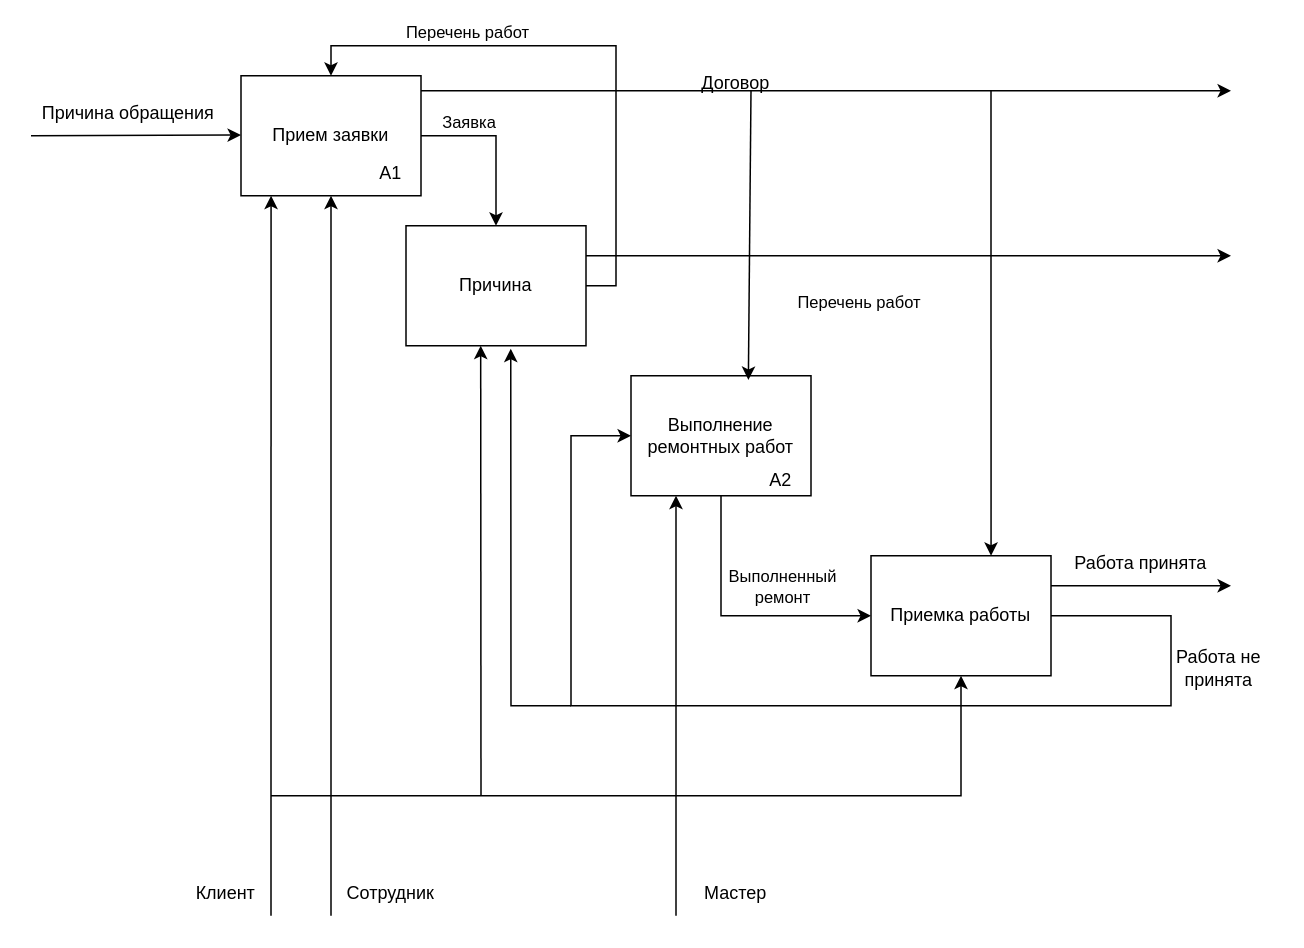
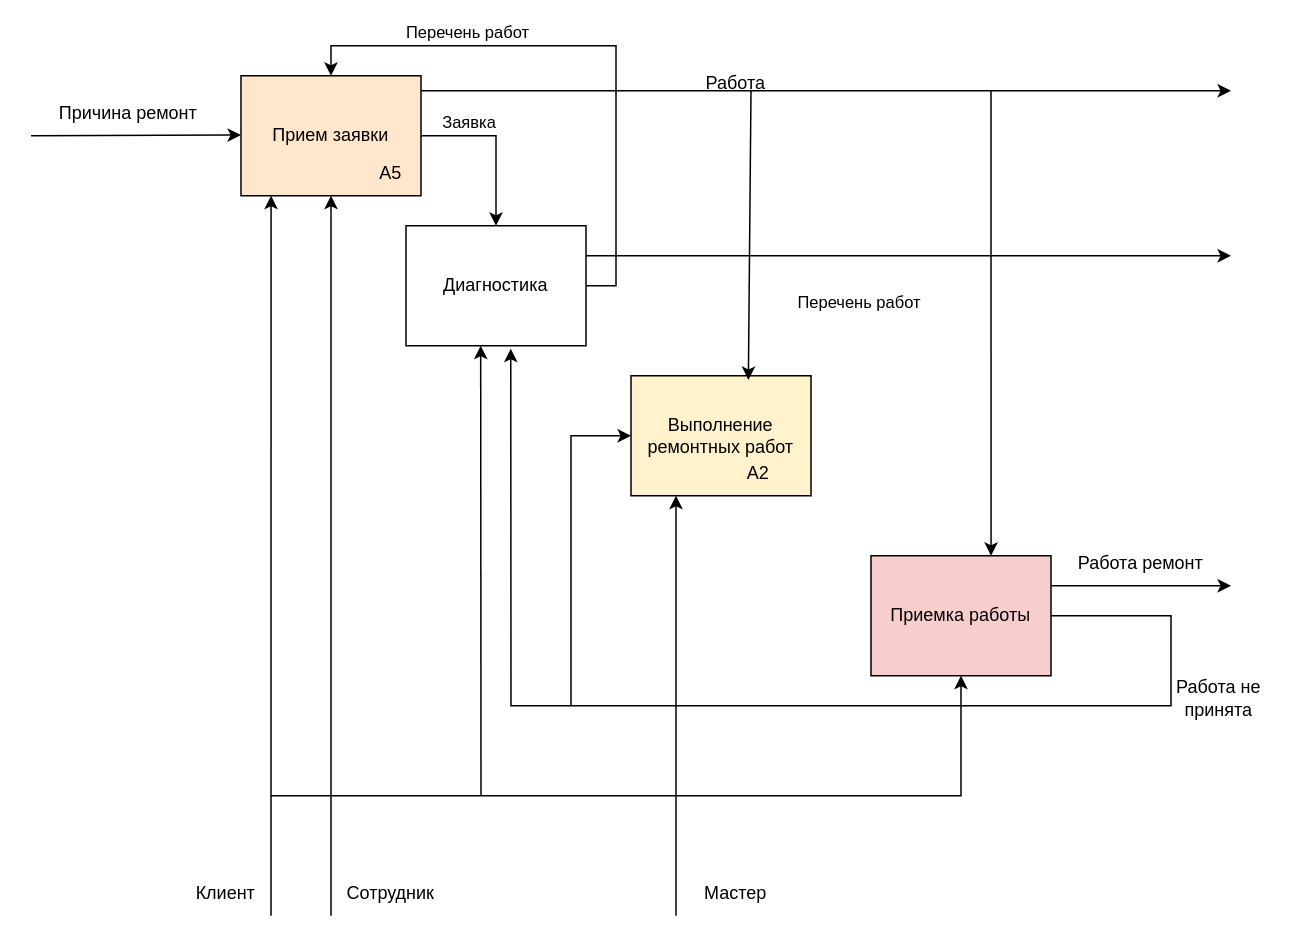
(736, 83) -> (736, 83)
(128, 113) -> (128, 113)
(331, 136) -> (331, 136)
(391, 173) -> (391, 173)
(496, 286) -> (496, 286)
(721, 436) -> (721, 436)
(781, 481) -> (758, 473)
(1141, 563) -> (1141, 563)
(731, 616) -> none
(961, 616) -> (961, 616)
(1219, 668) -> (1219, 698)
